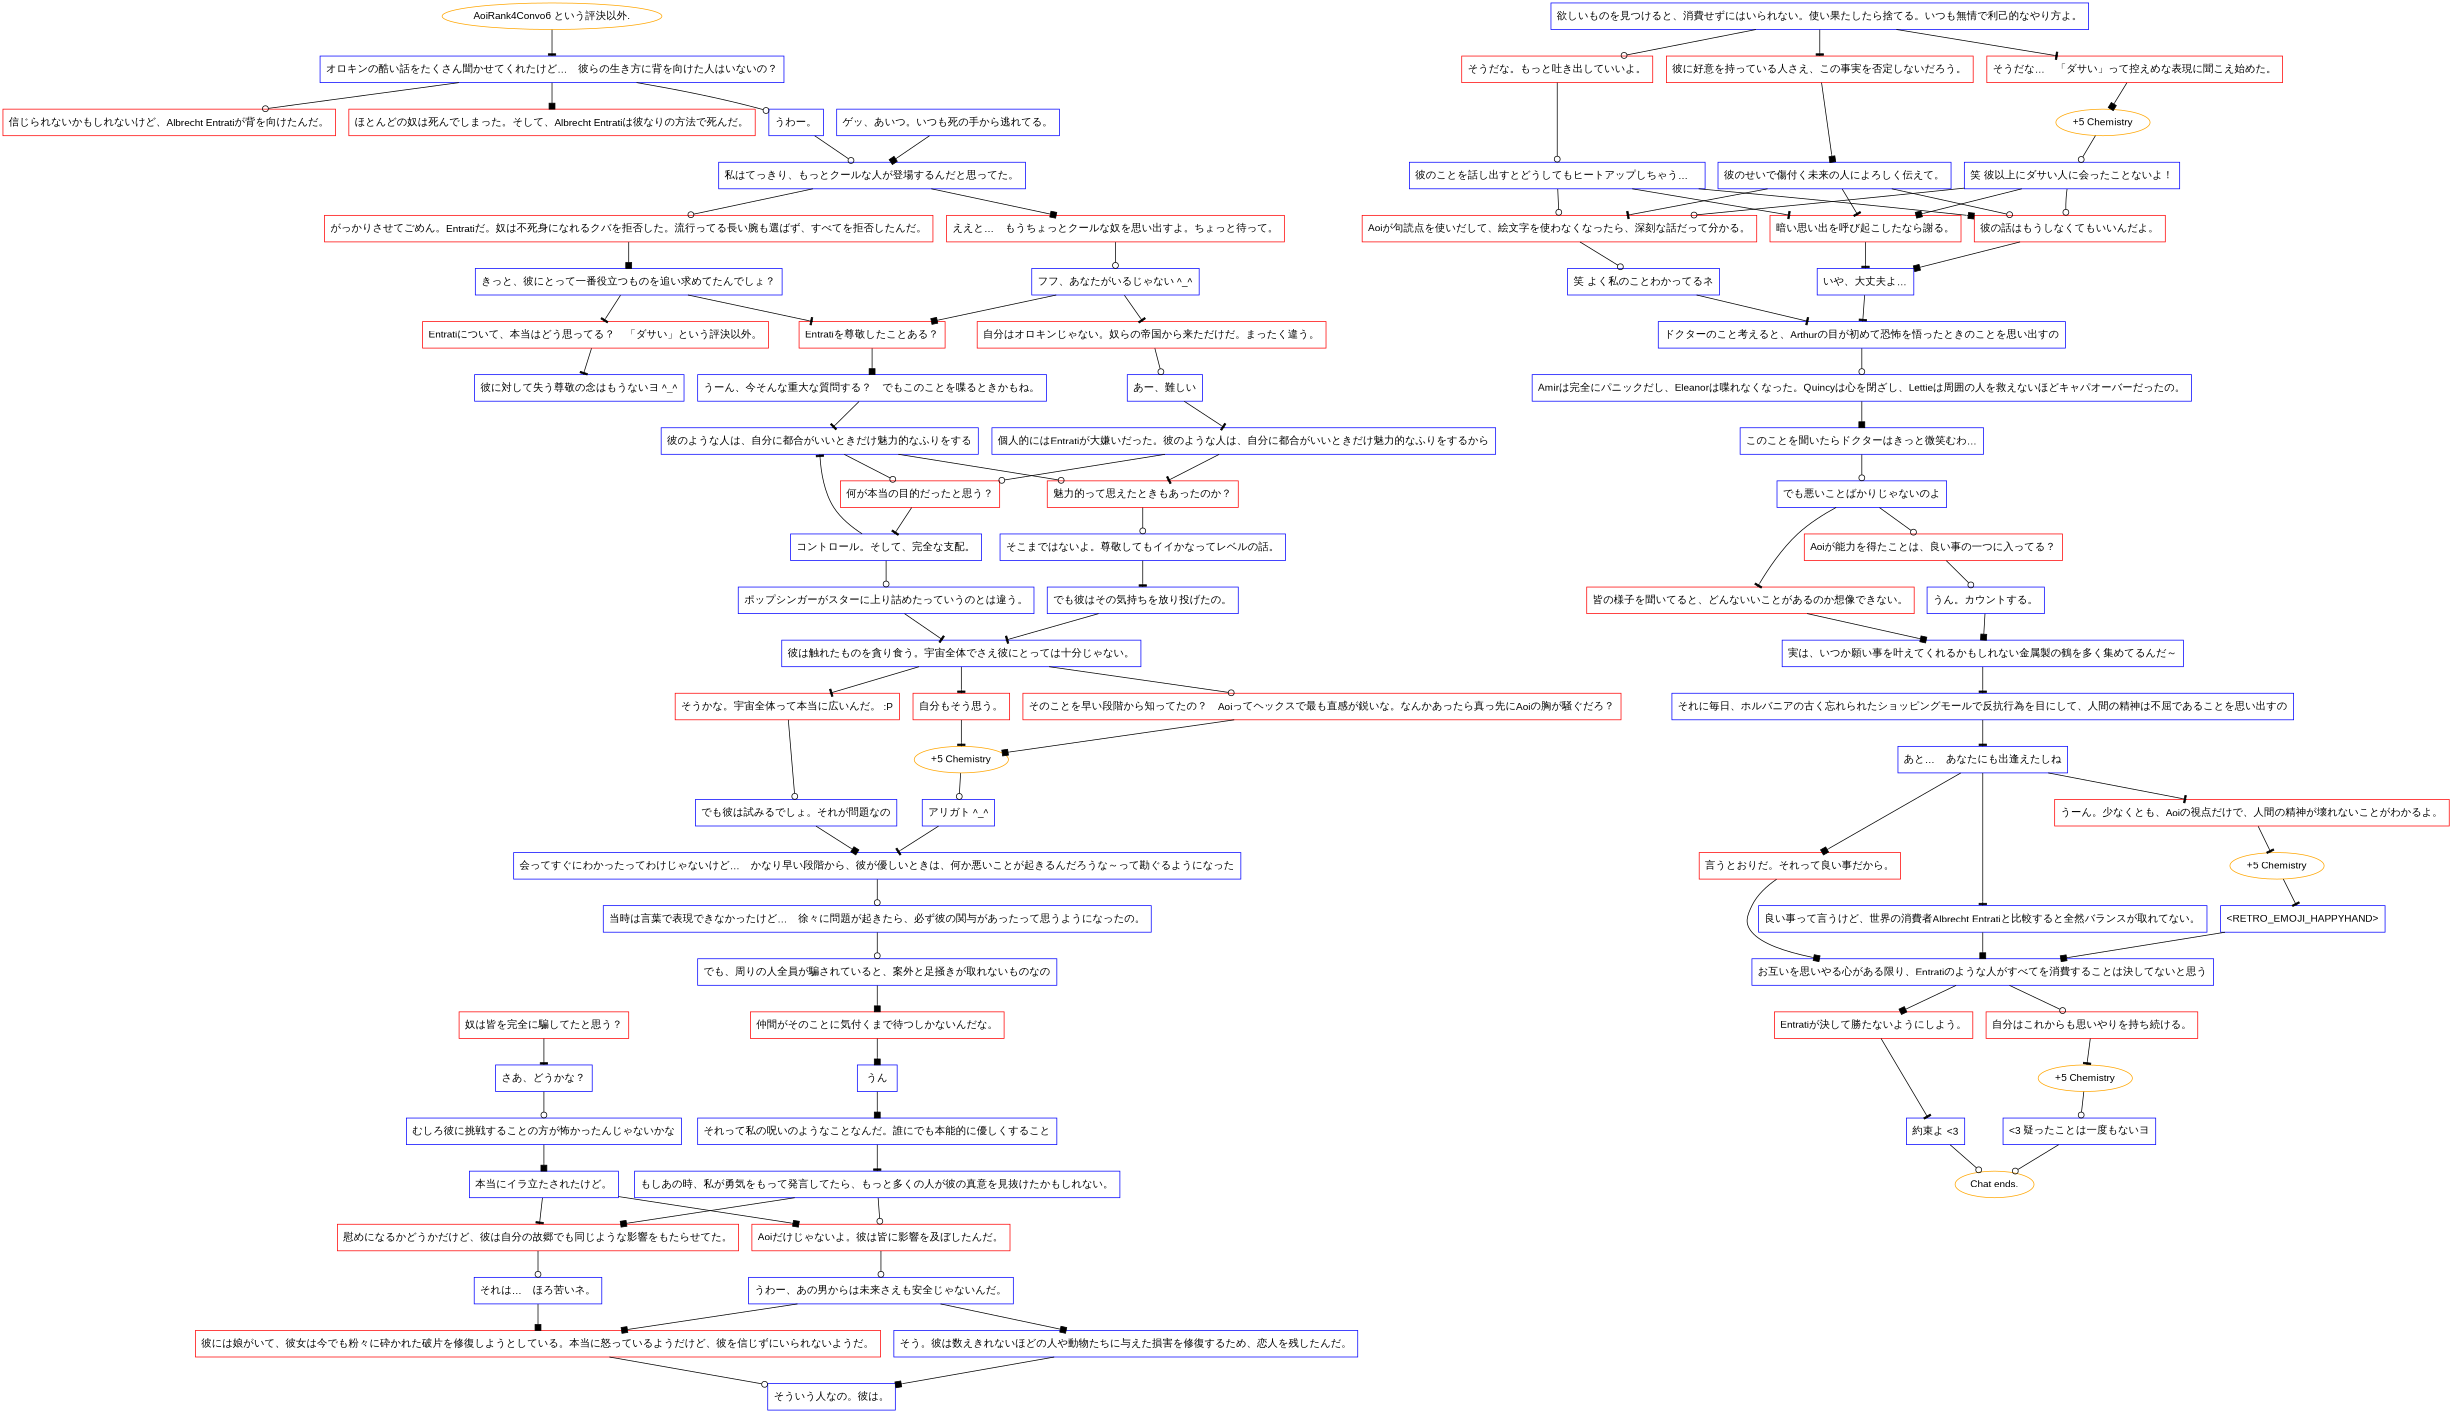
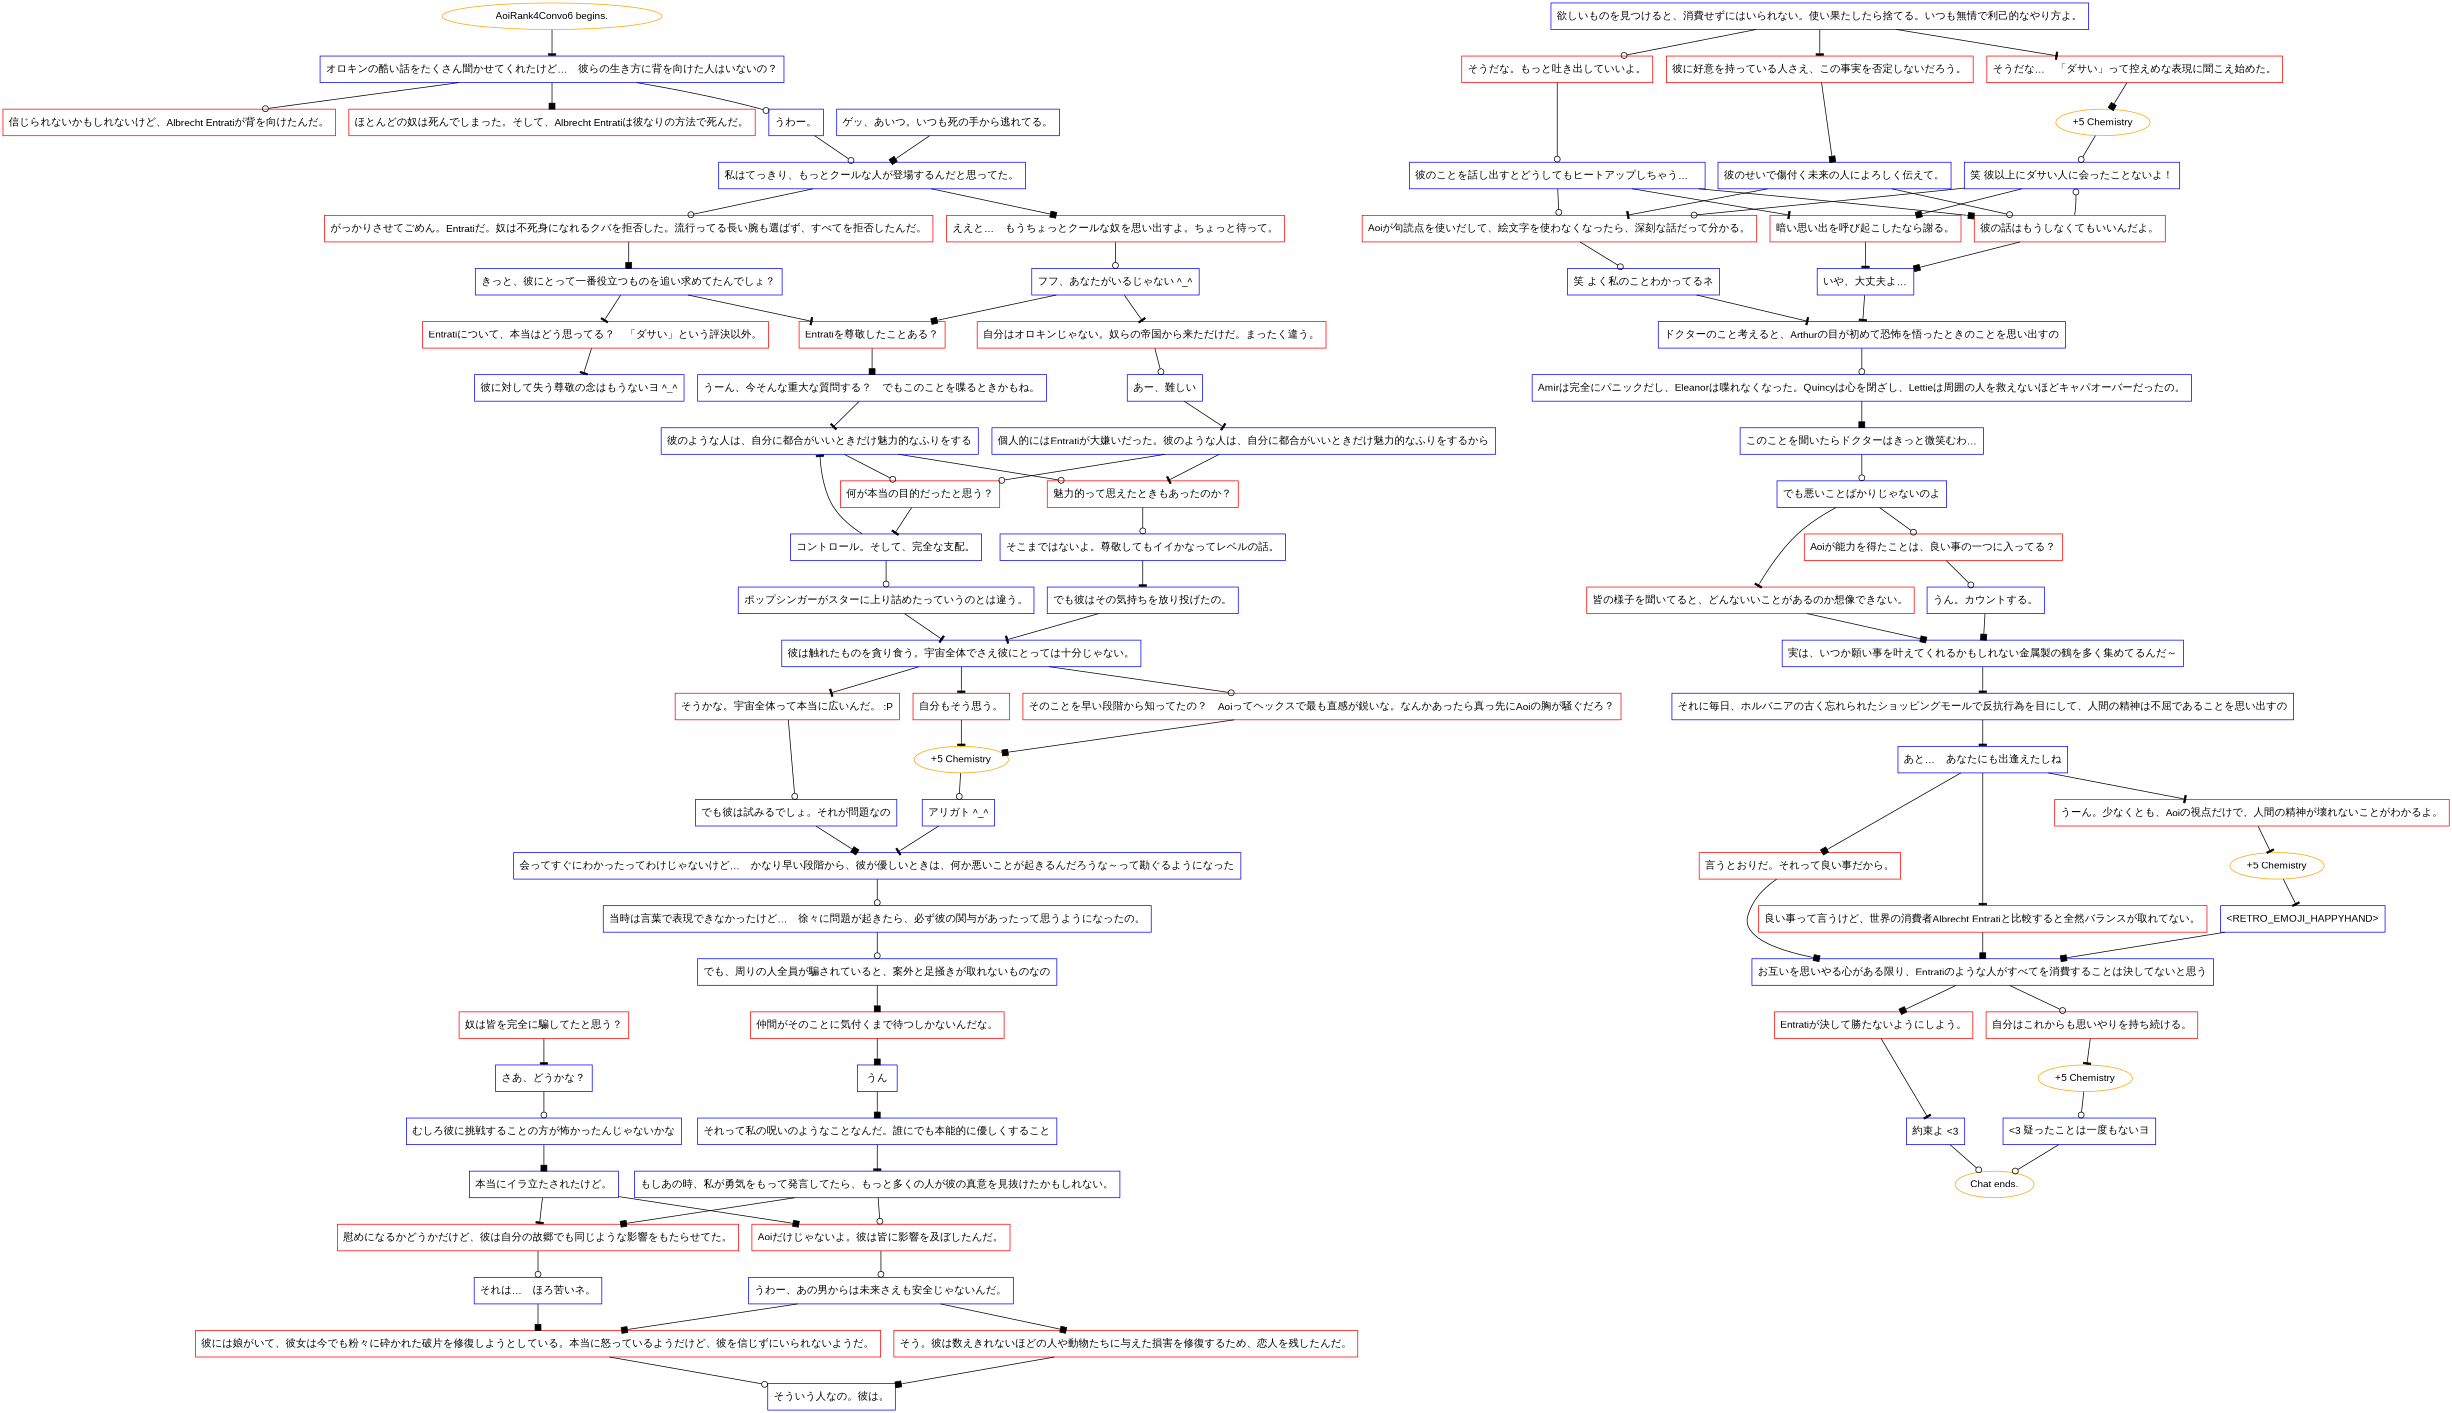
(552, 16) -> (552, 16)
(1846, 195) -> none
(2066, 199) -> (2076, 205)
(1983, 919) -> (1983, 919)
(1126, 1344) -> (1126, 1344)
